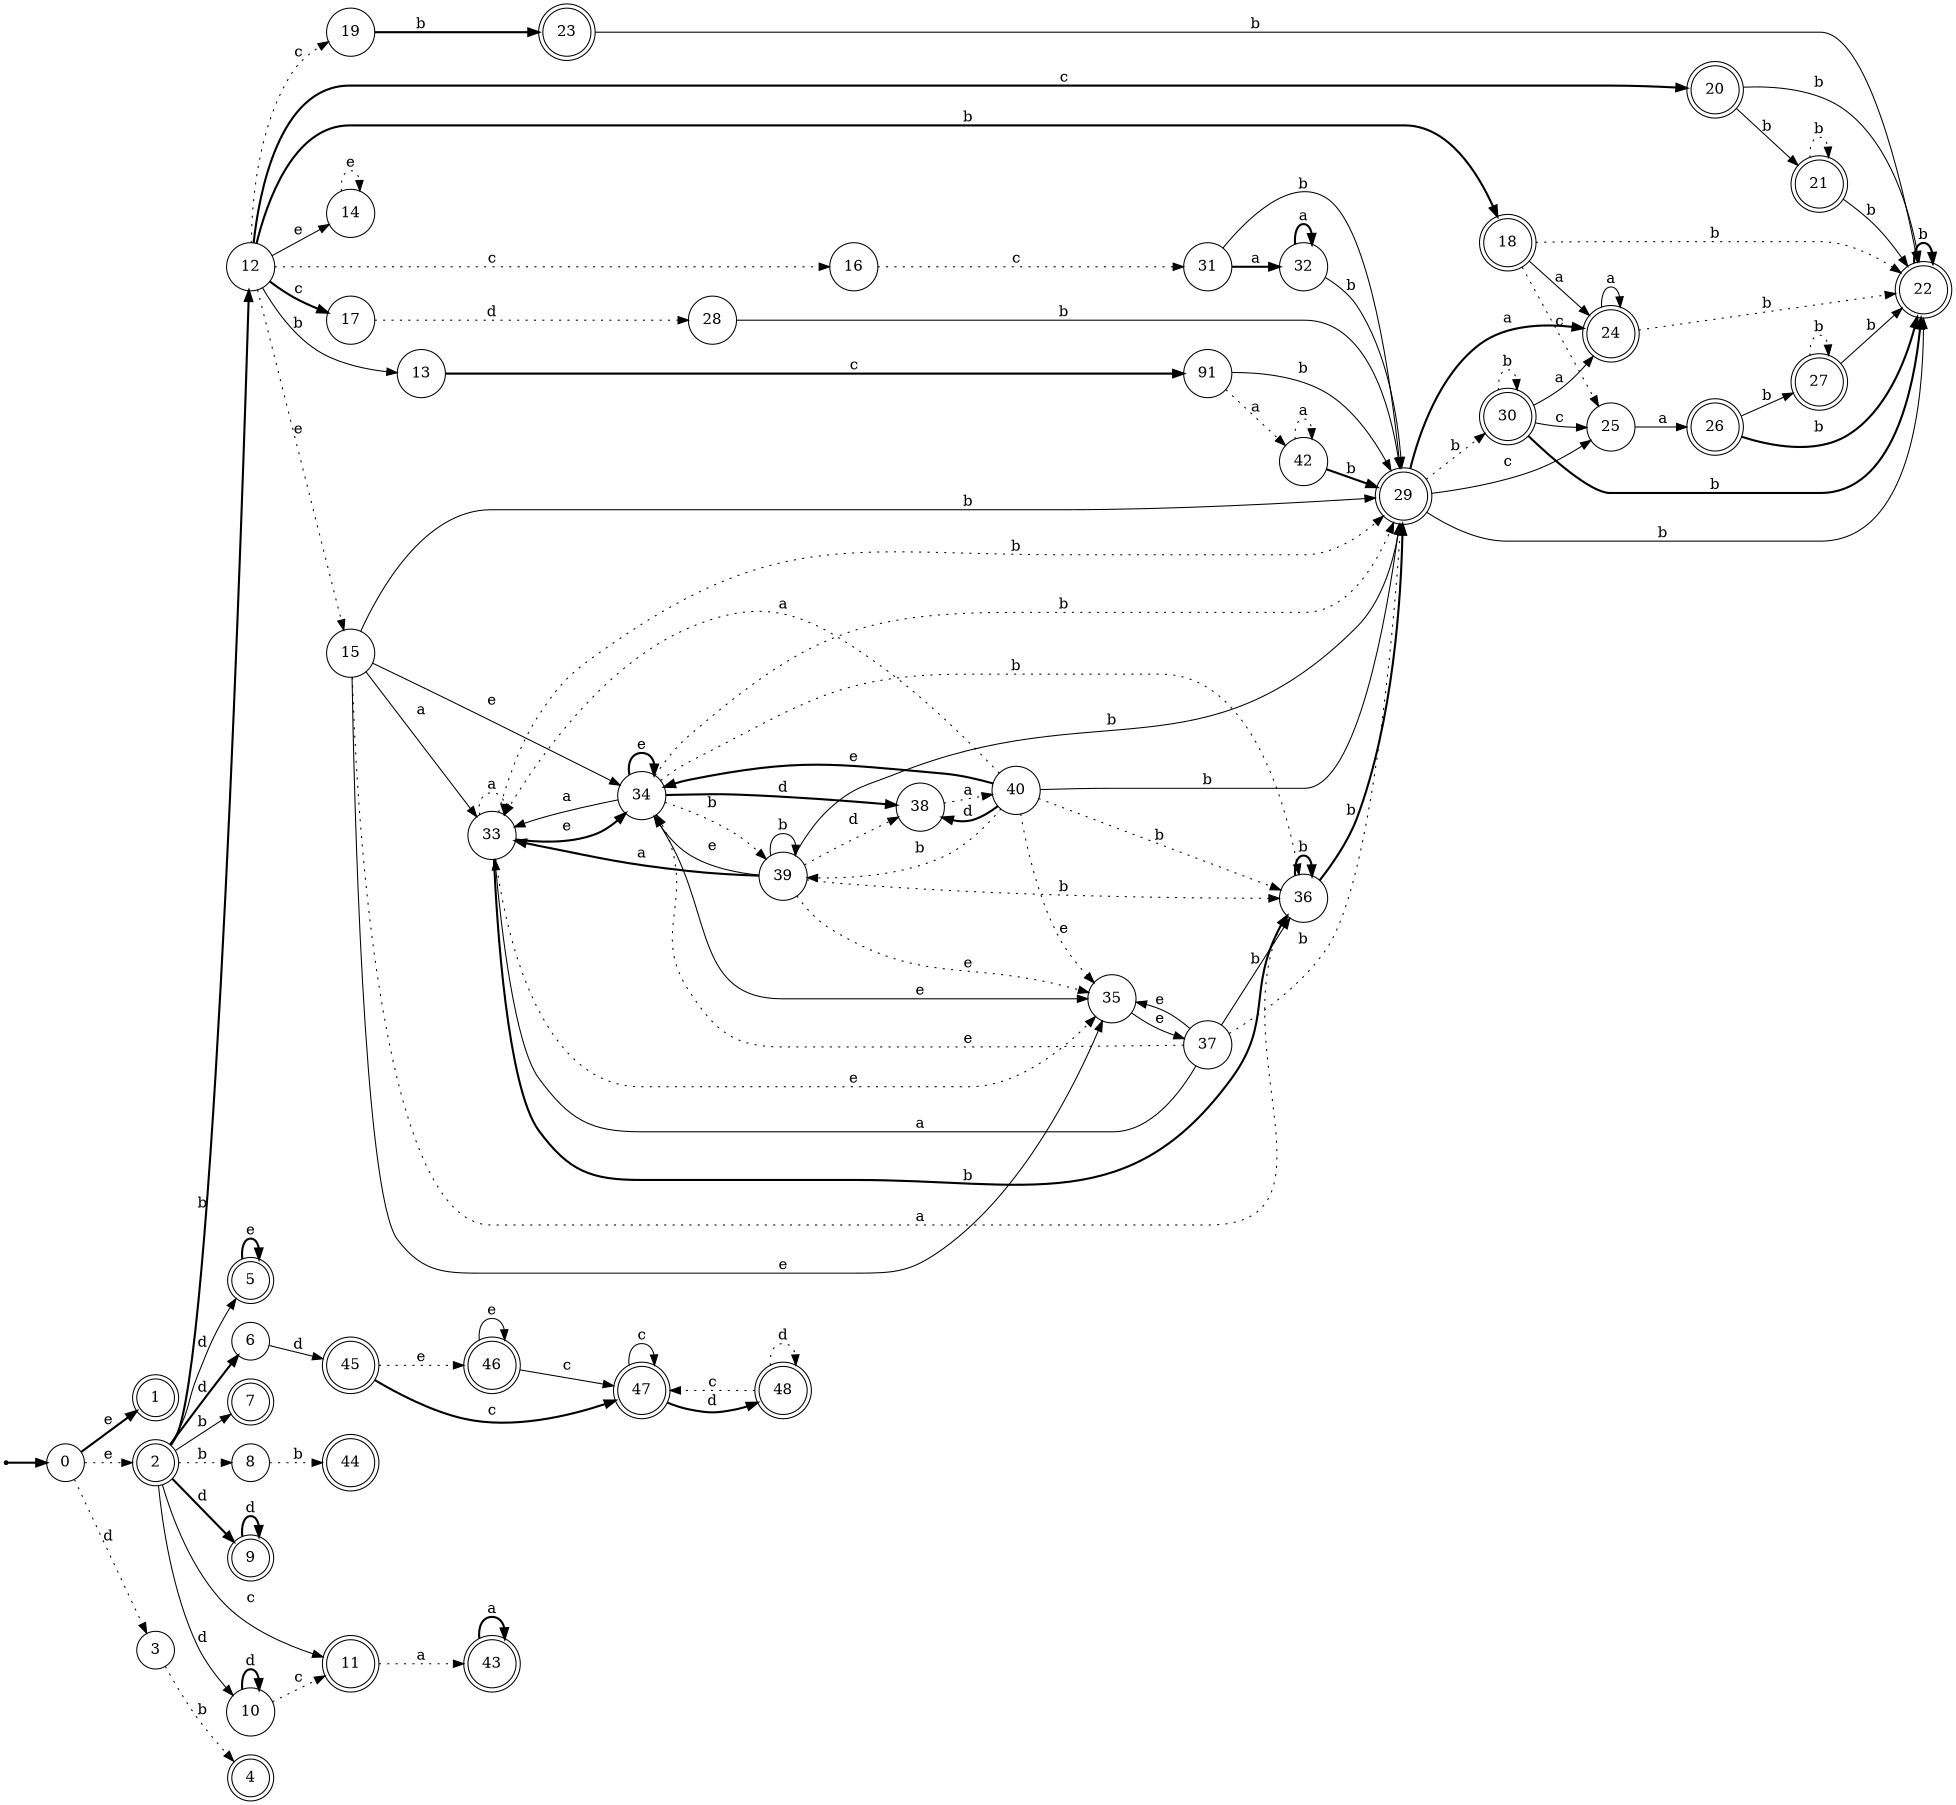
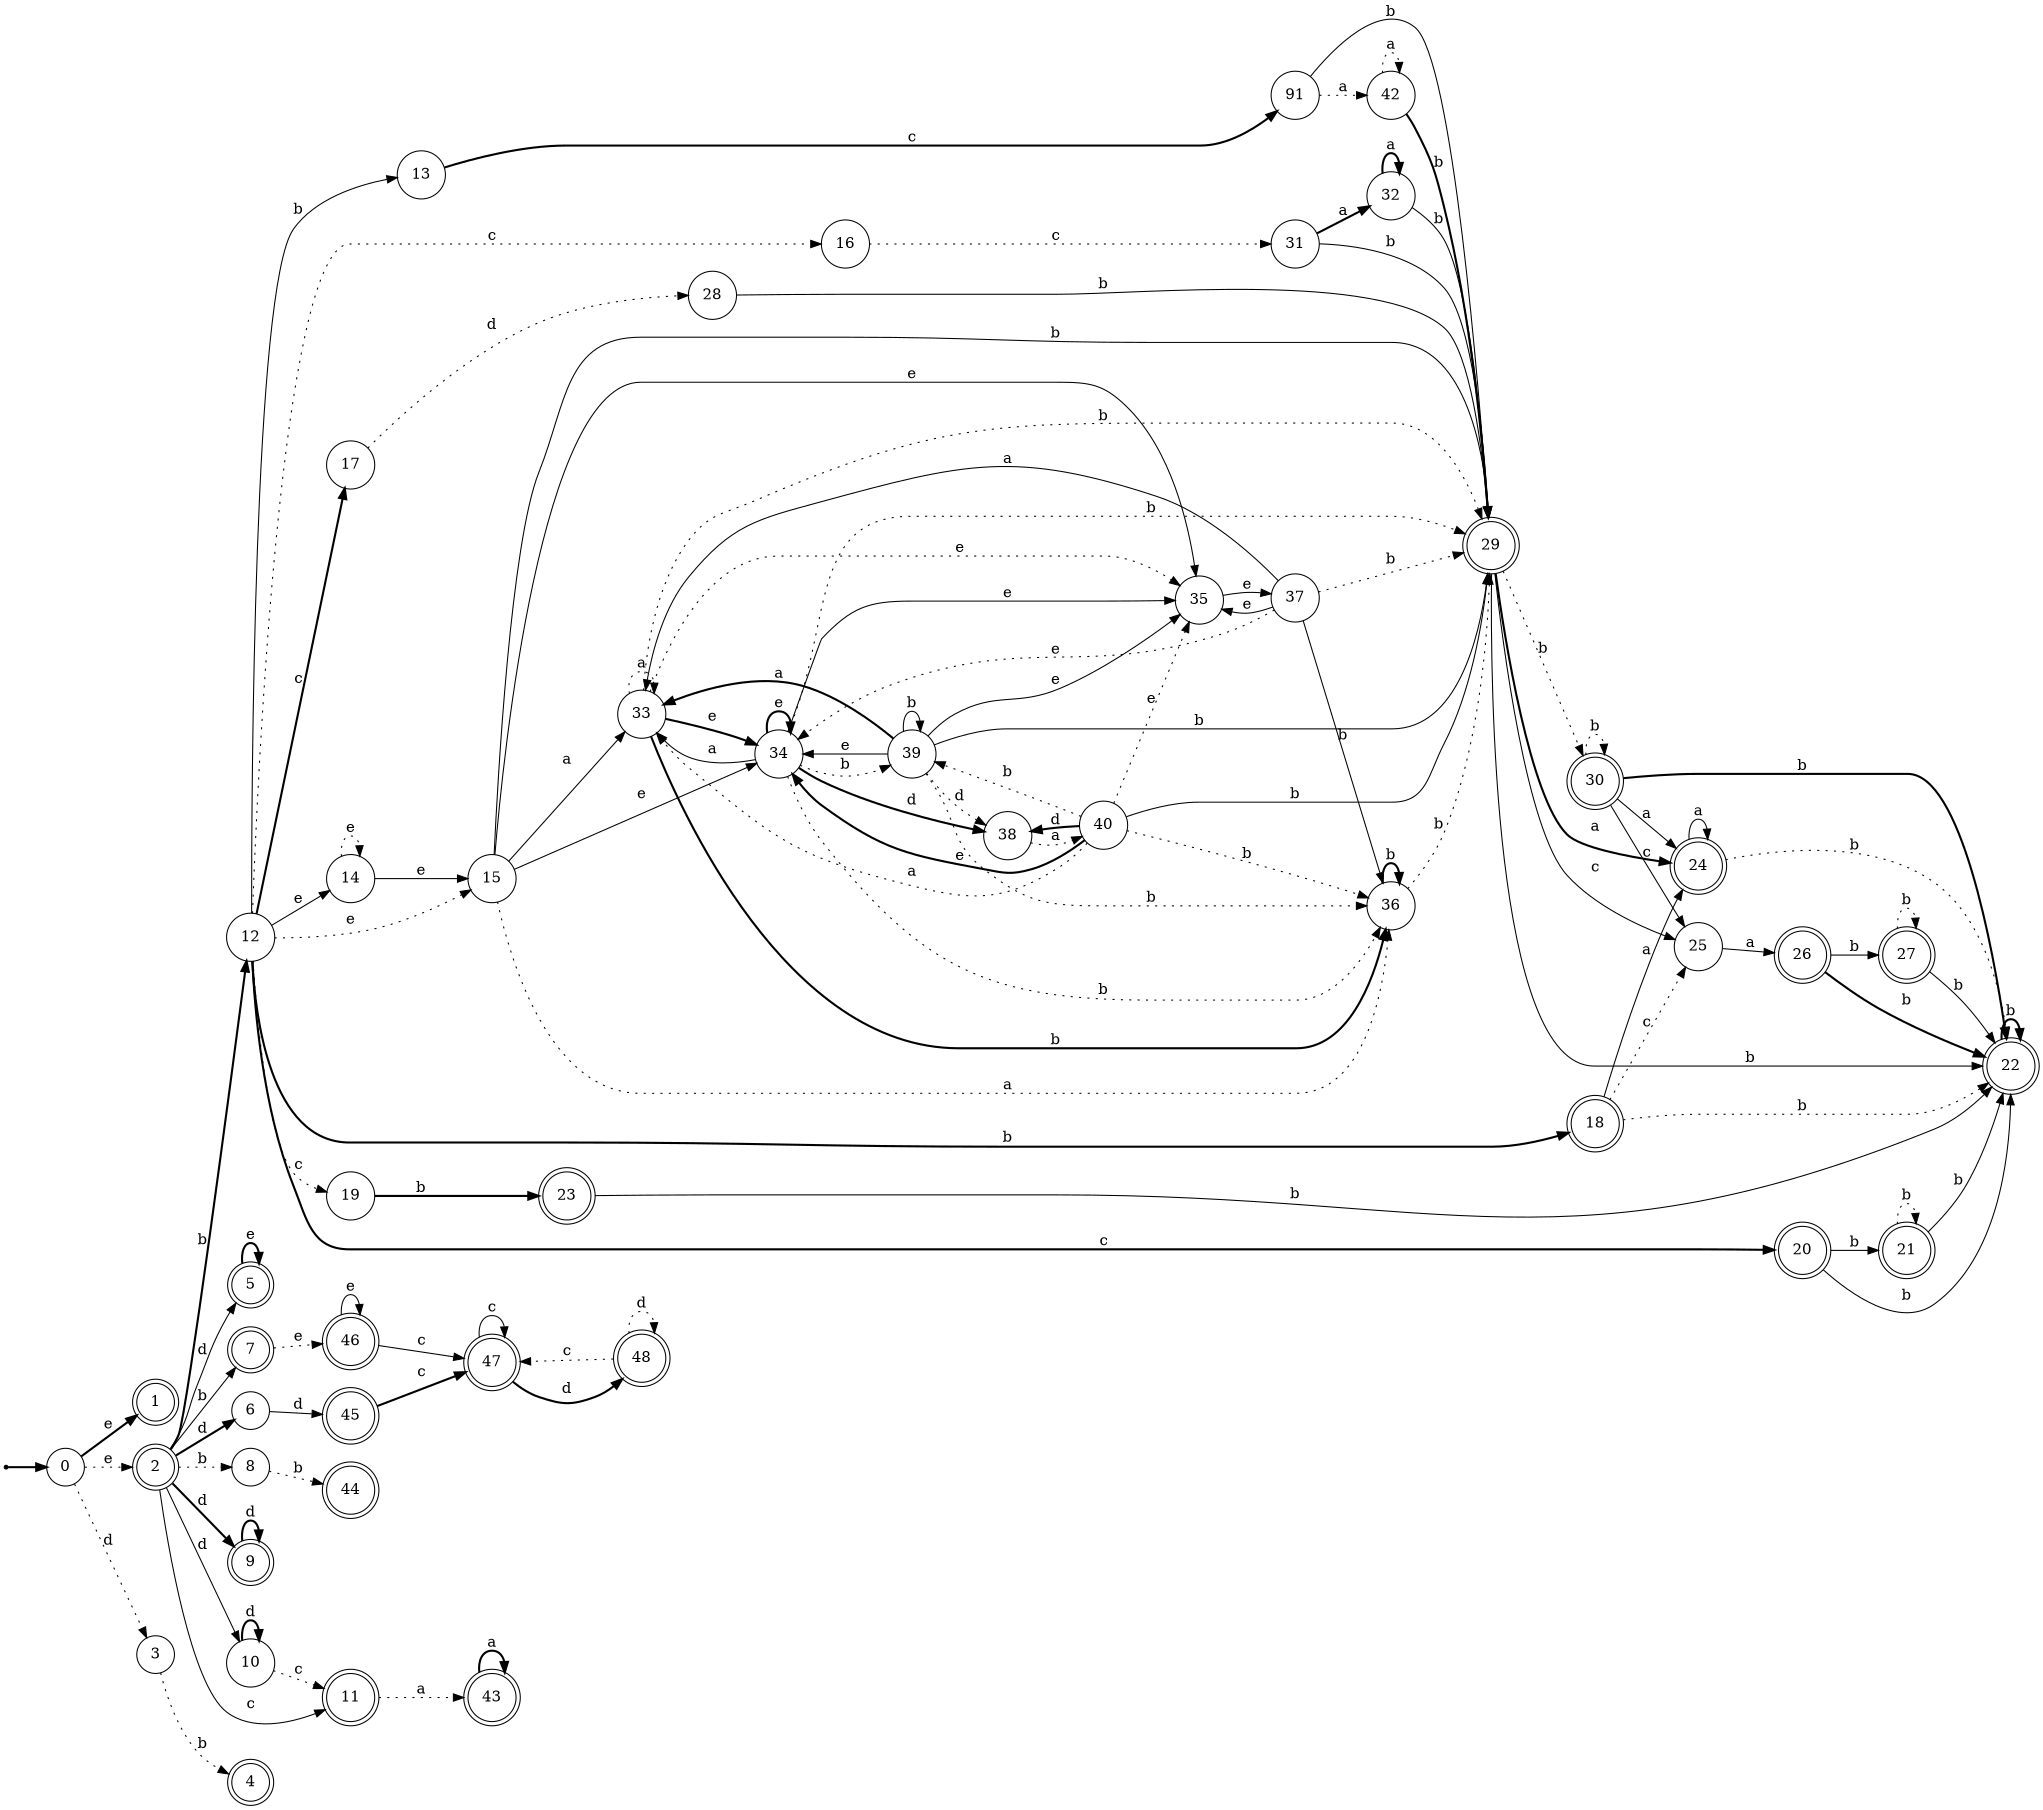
(1362, 802) -> (1471, 743)
none -> (416, 879)
(928, 966) -> (1054, 691)
(416, 1365) -> (293, 1346)
